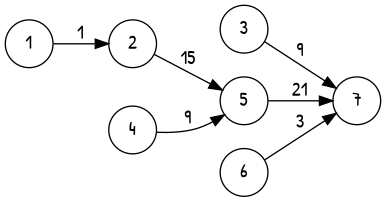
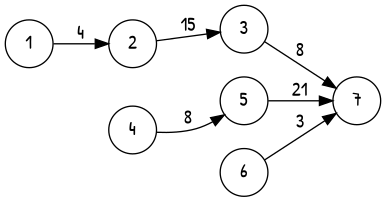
(81, 34) -> (81, 34)
(300, 51) -> (300, 51)
(182, 69) -> (182, 37)
(188, 119) -> (188, 119)
